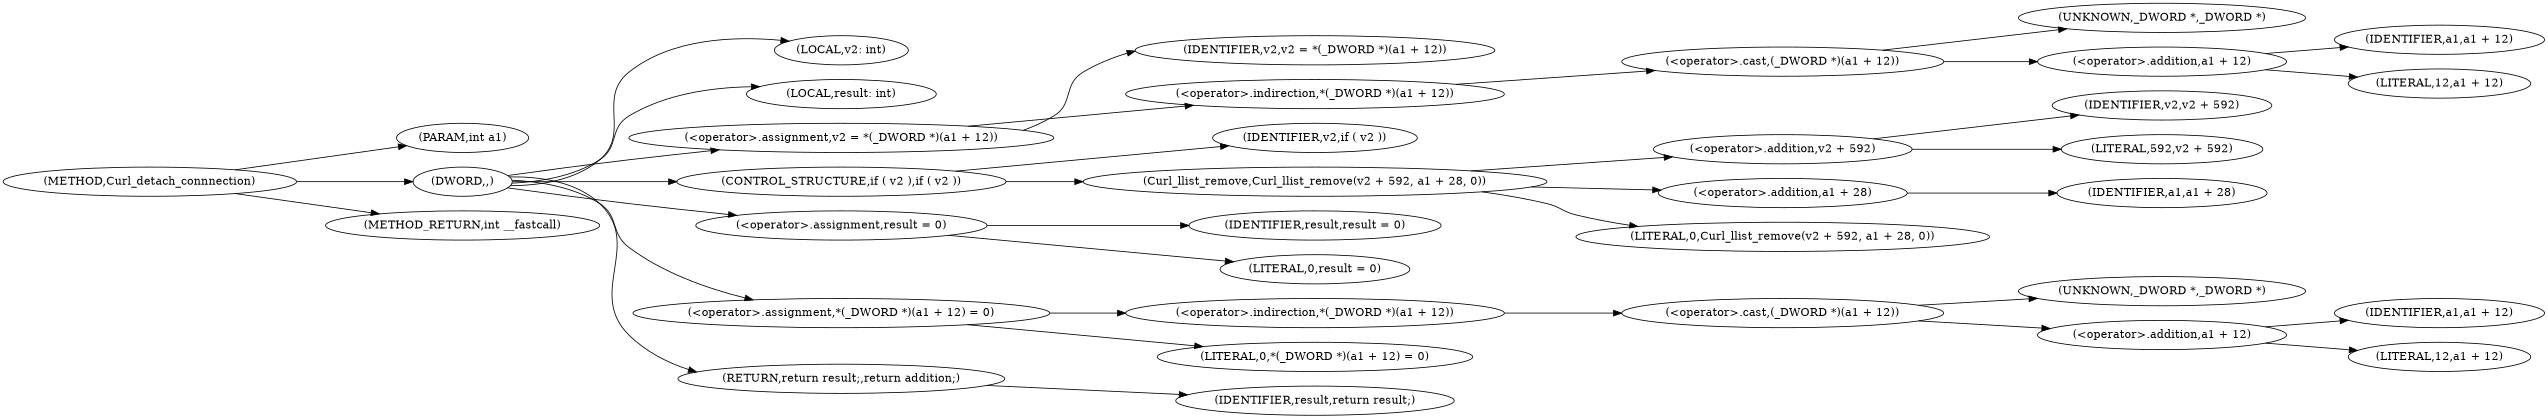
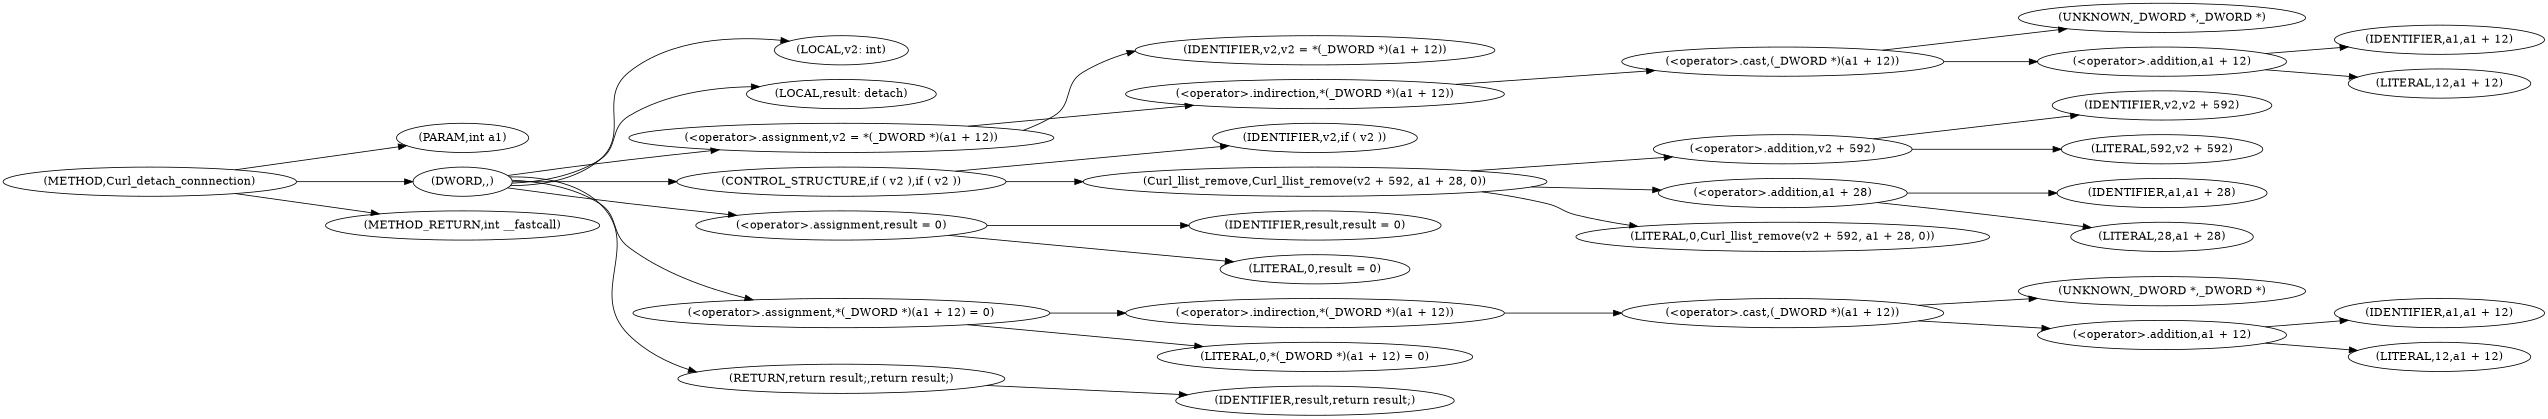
(841, 94) -> (841, 94)
none -> (2162, 237)
(841, 379) -> (841, 379)
